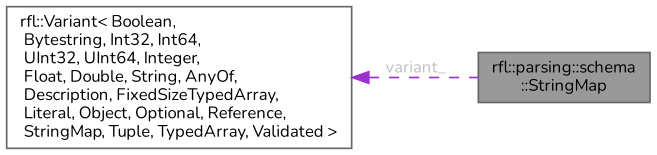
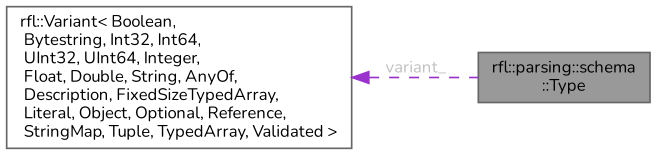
(564, 78) -> (564, 78)
